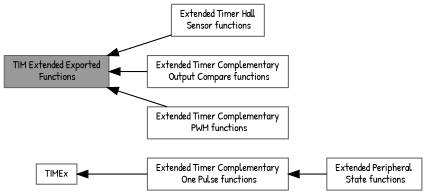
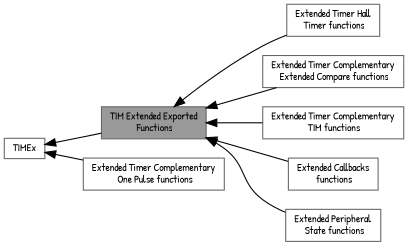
(218, 20) -> (333, 20)
(218, 72) -> (333, 72)
(218, 123) -> (333, 123)
none -> (78, 138)
(313, 174) -> (247, 181)
none -> (333, 174)
